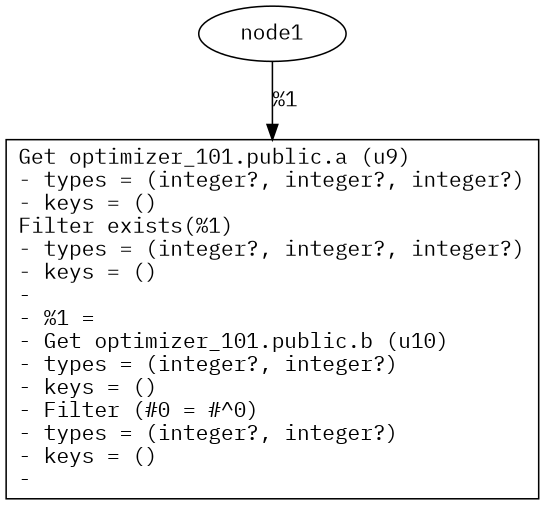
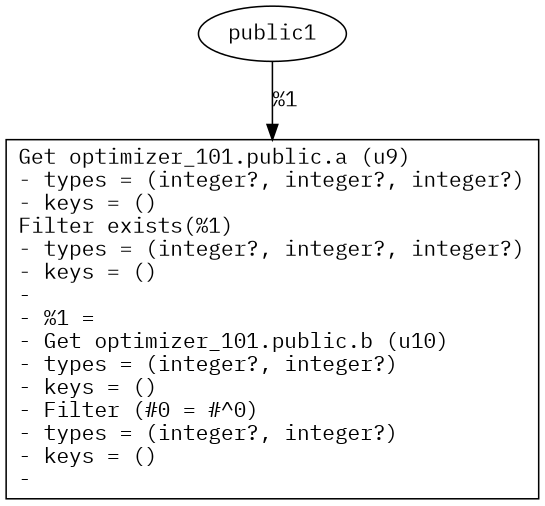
(272, 34) -> (272, 34)
